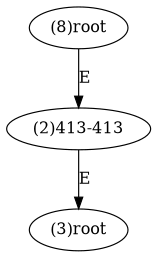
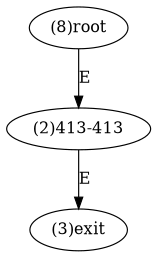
(79, 230) -> (79, 230)
